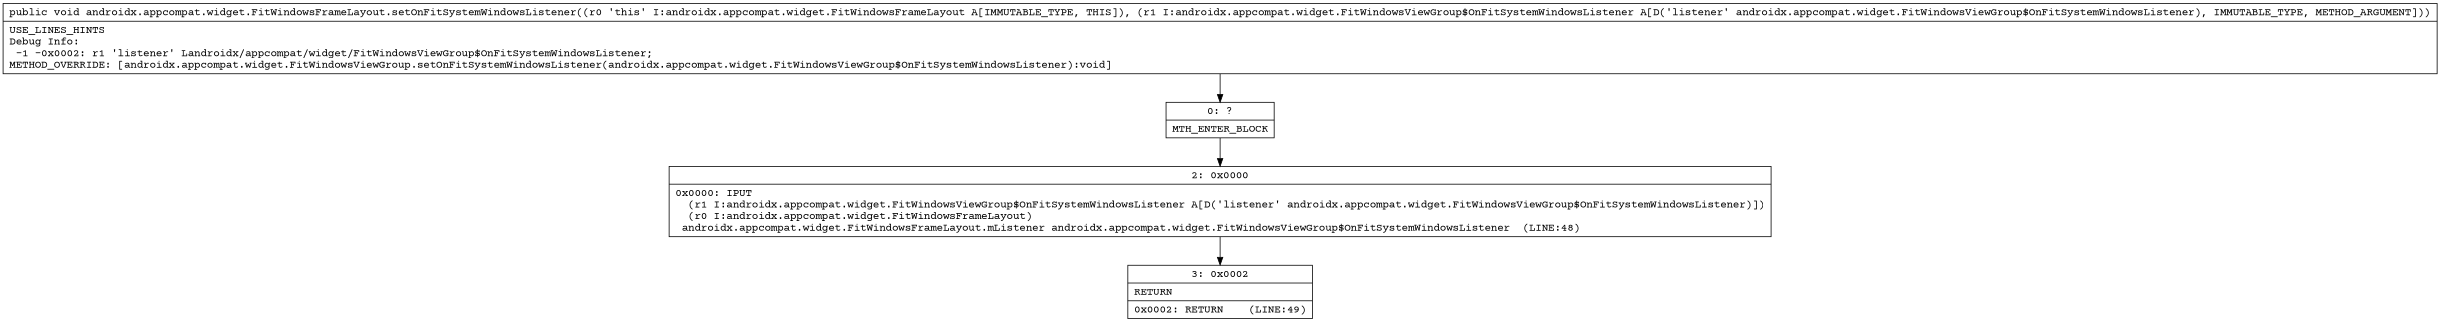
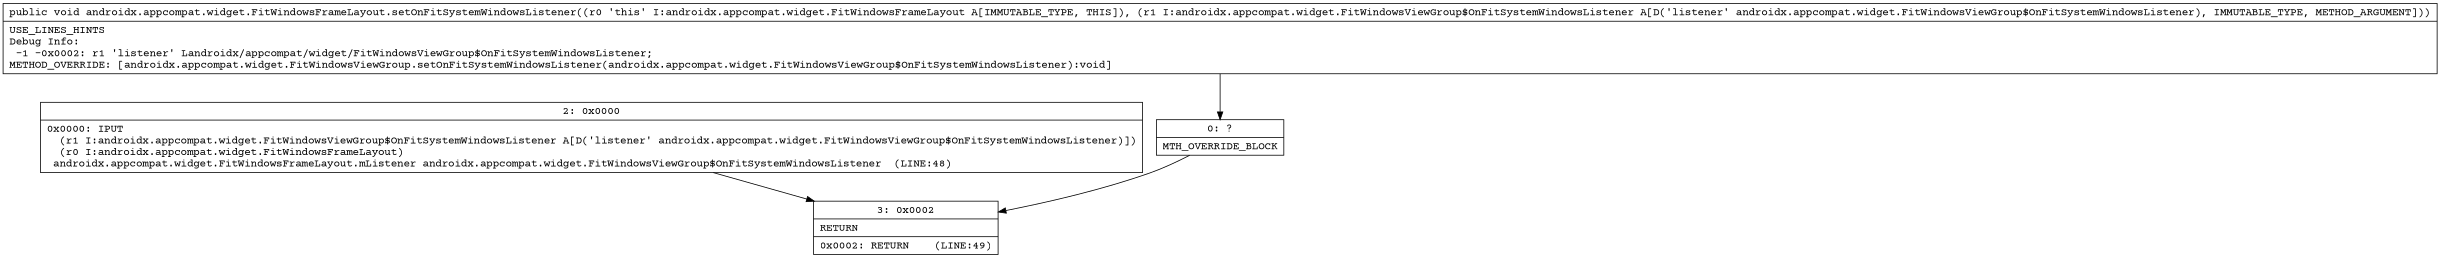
(1220, 129) -> (1220, 146)
(1220, 148) -> (1100, 189)
